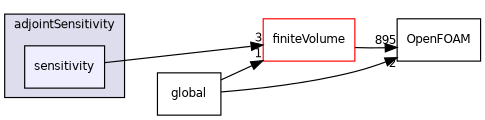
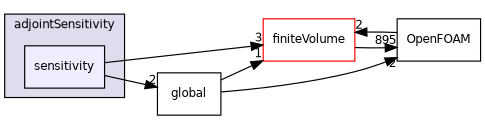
none -> (382, 32)
none -> (132, 82)
